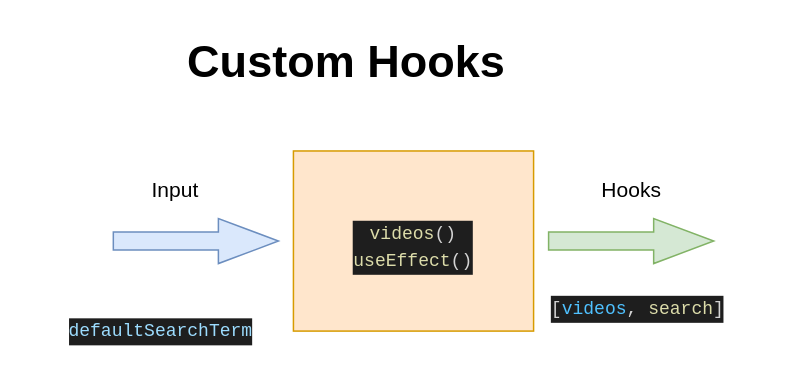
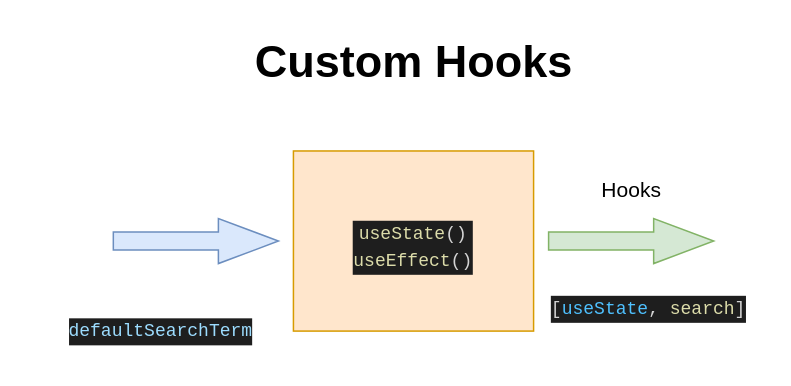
(346, 61) -> (413, 61)
(175, 190) -> none
(413, 243) -> (413, 243)
(625, 307) -> (637, 307)
